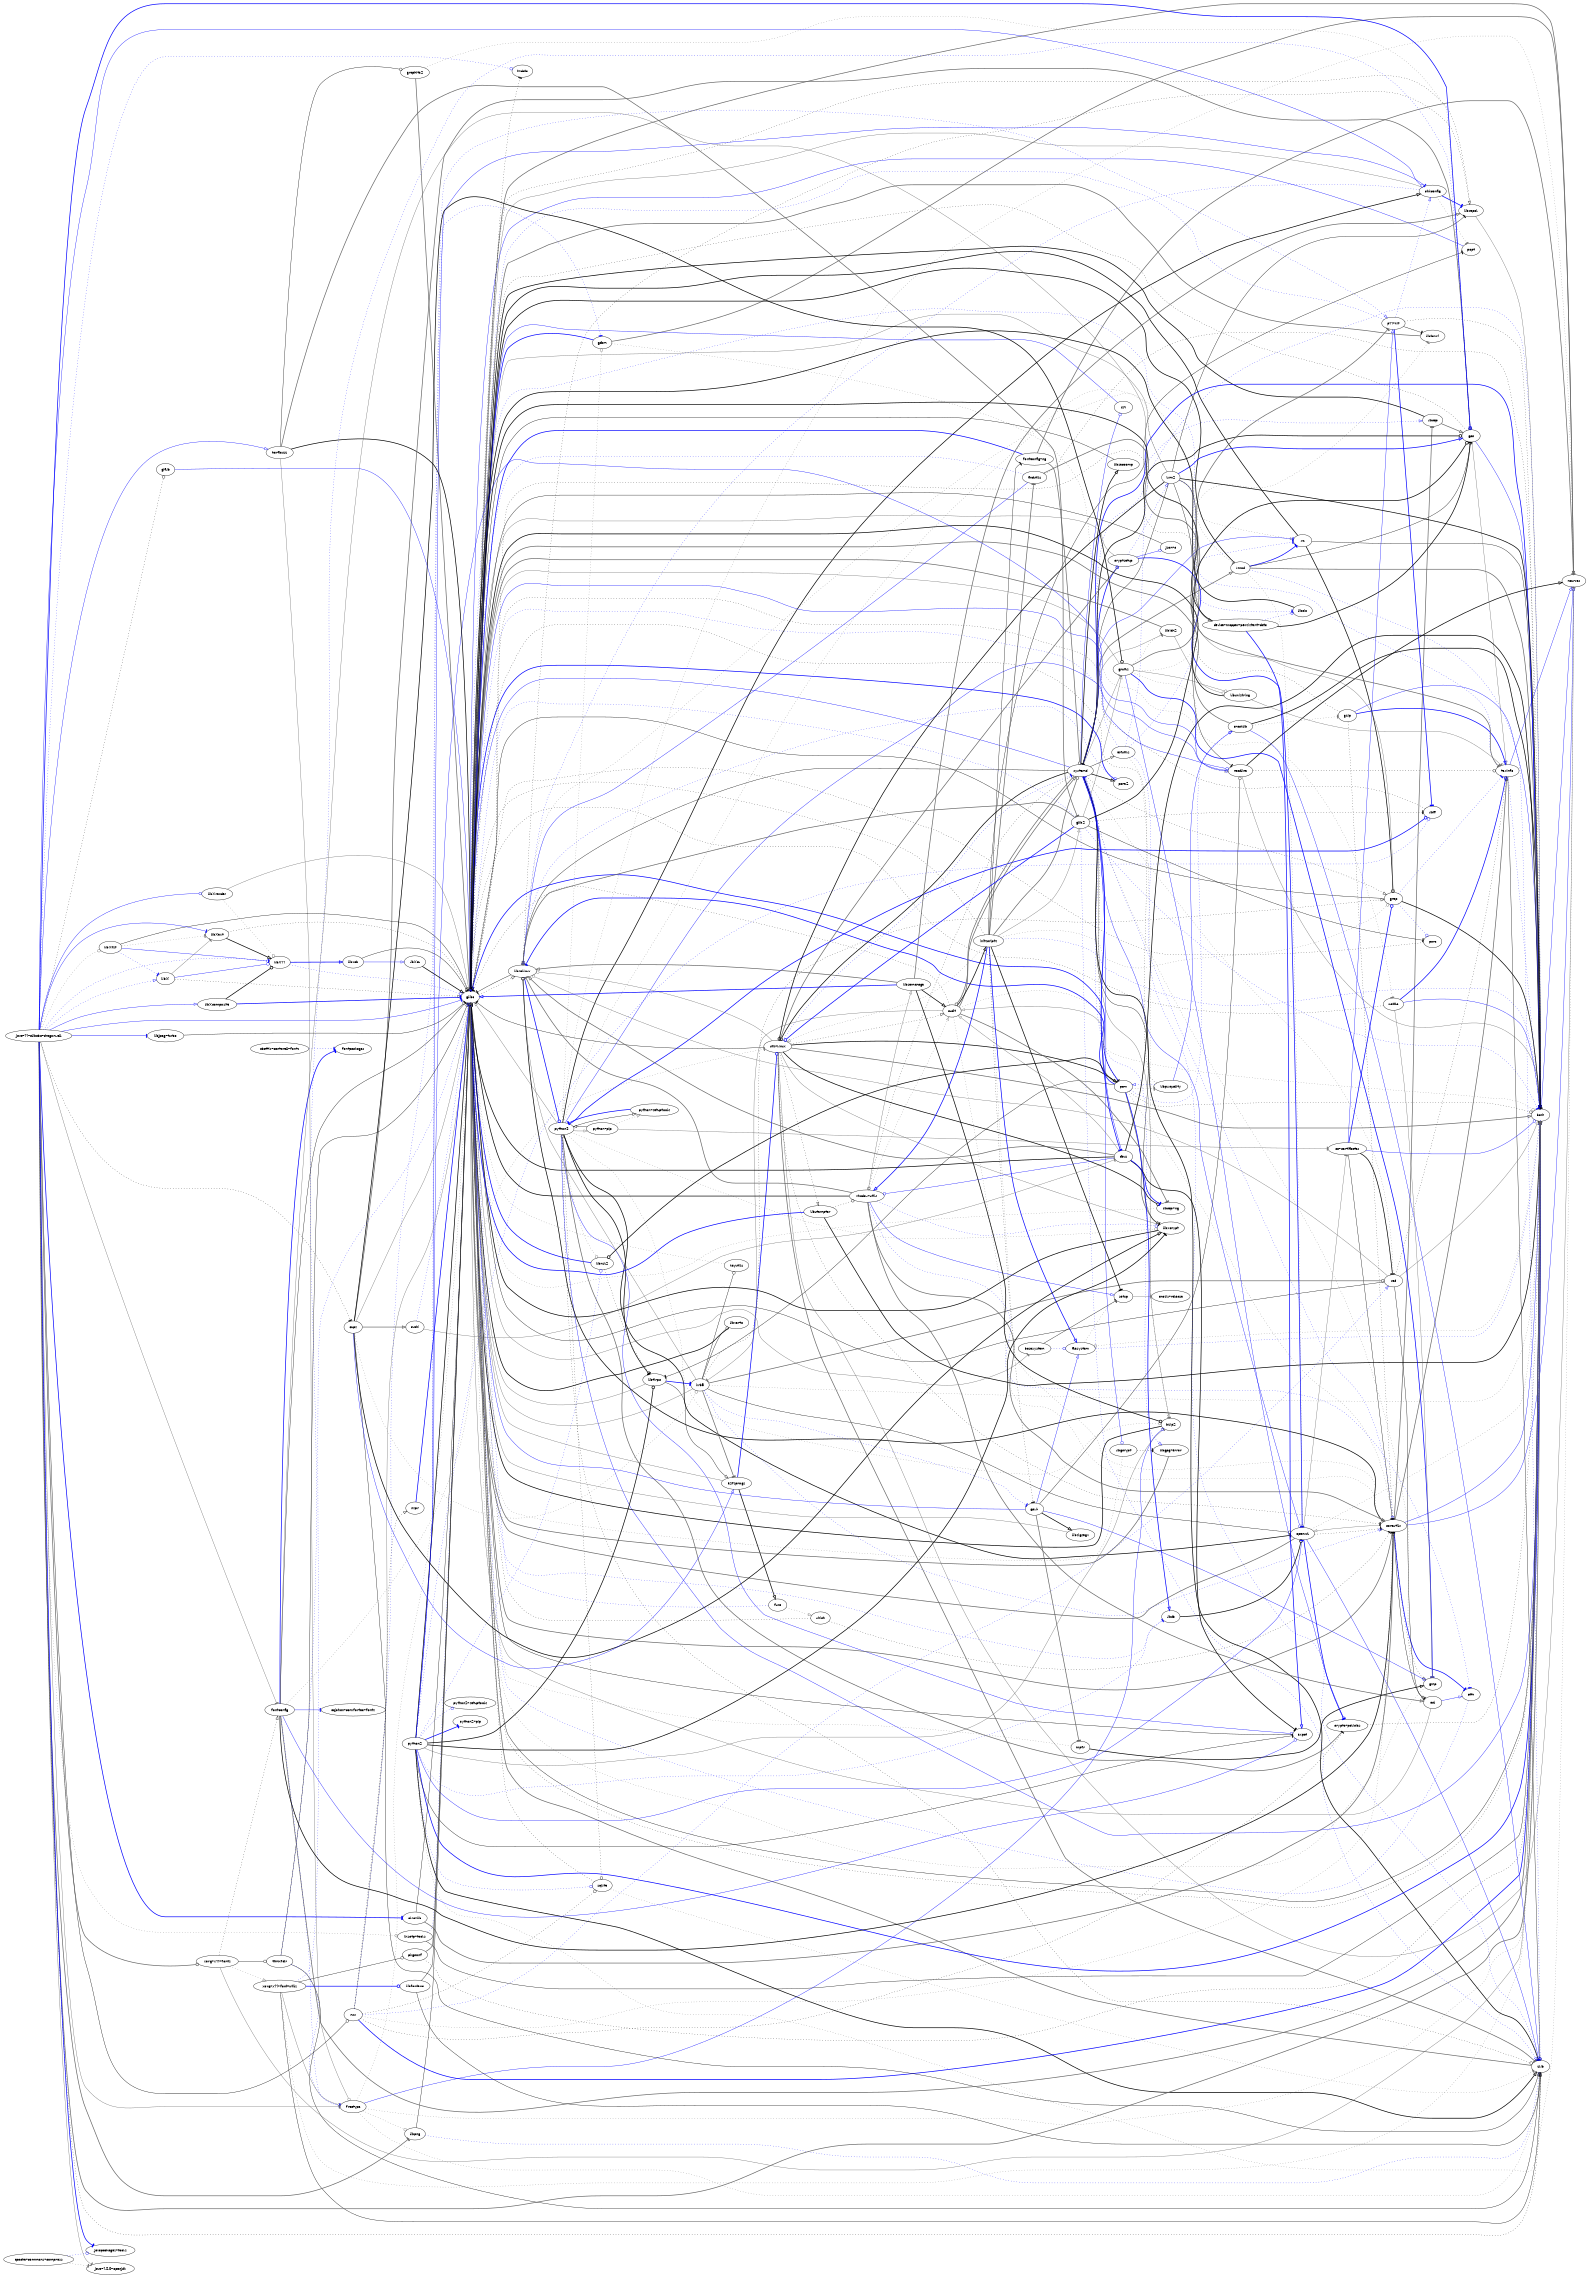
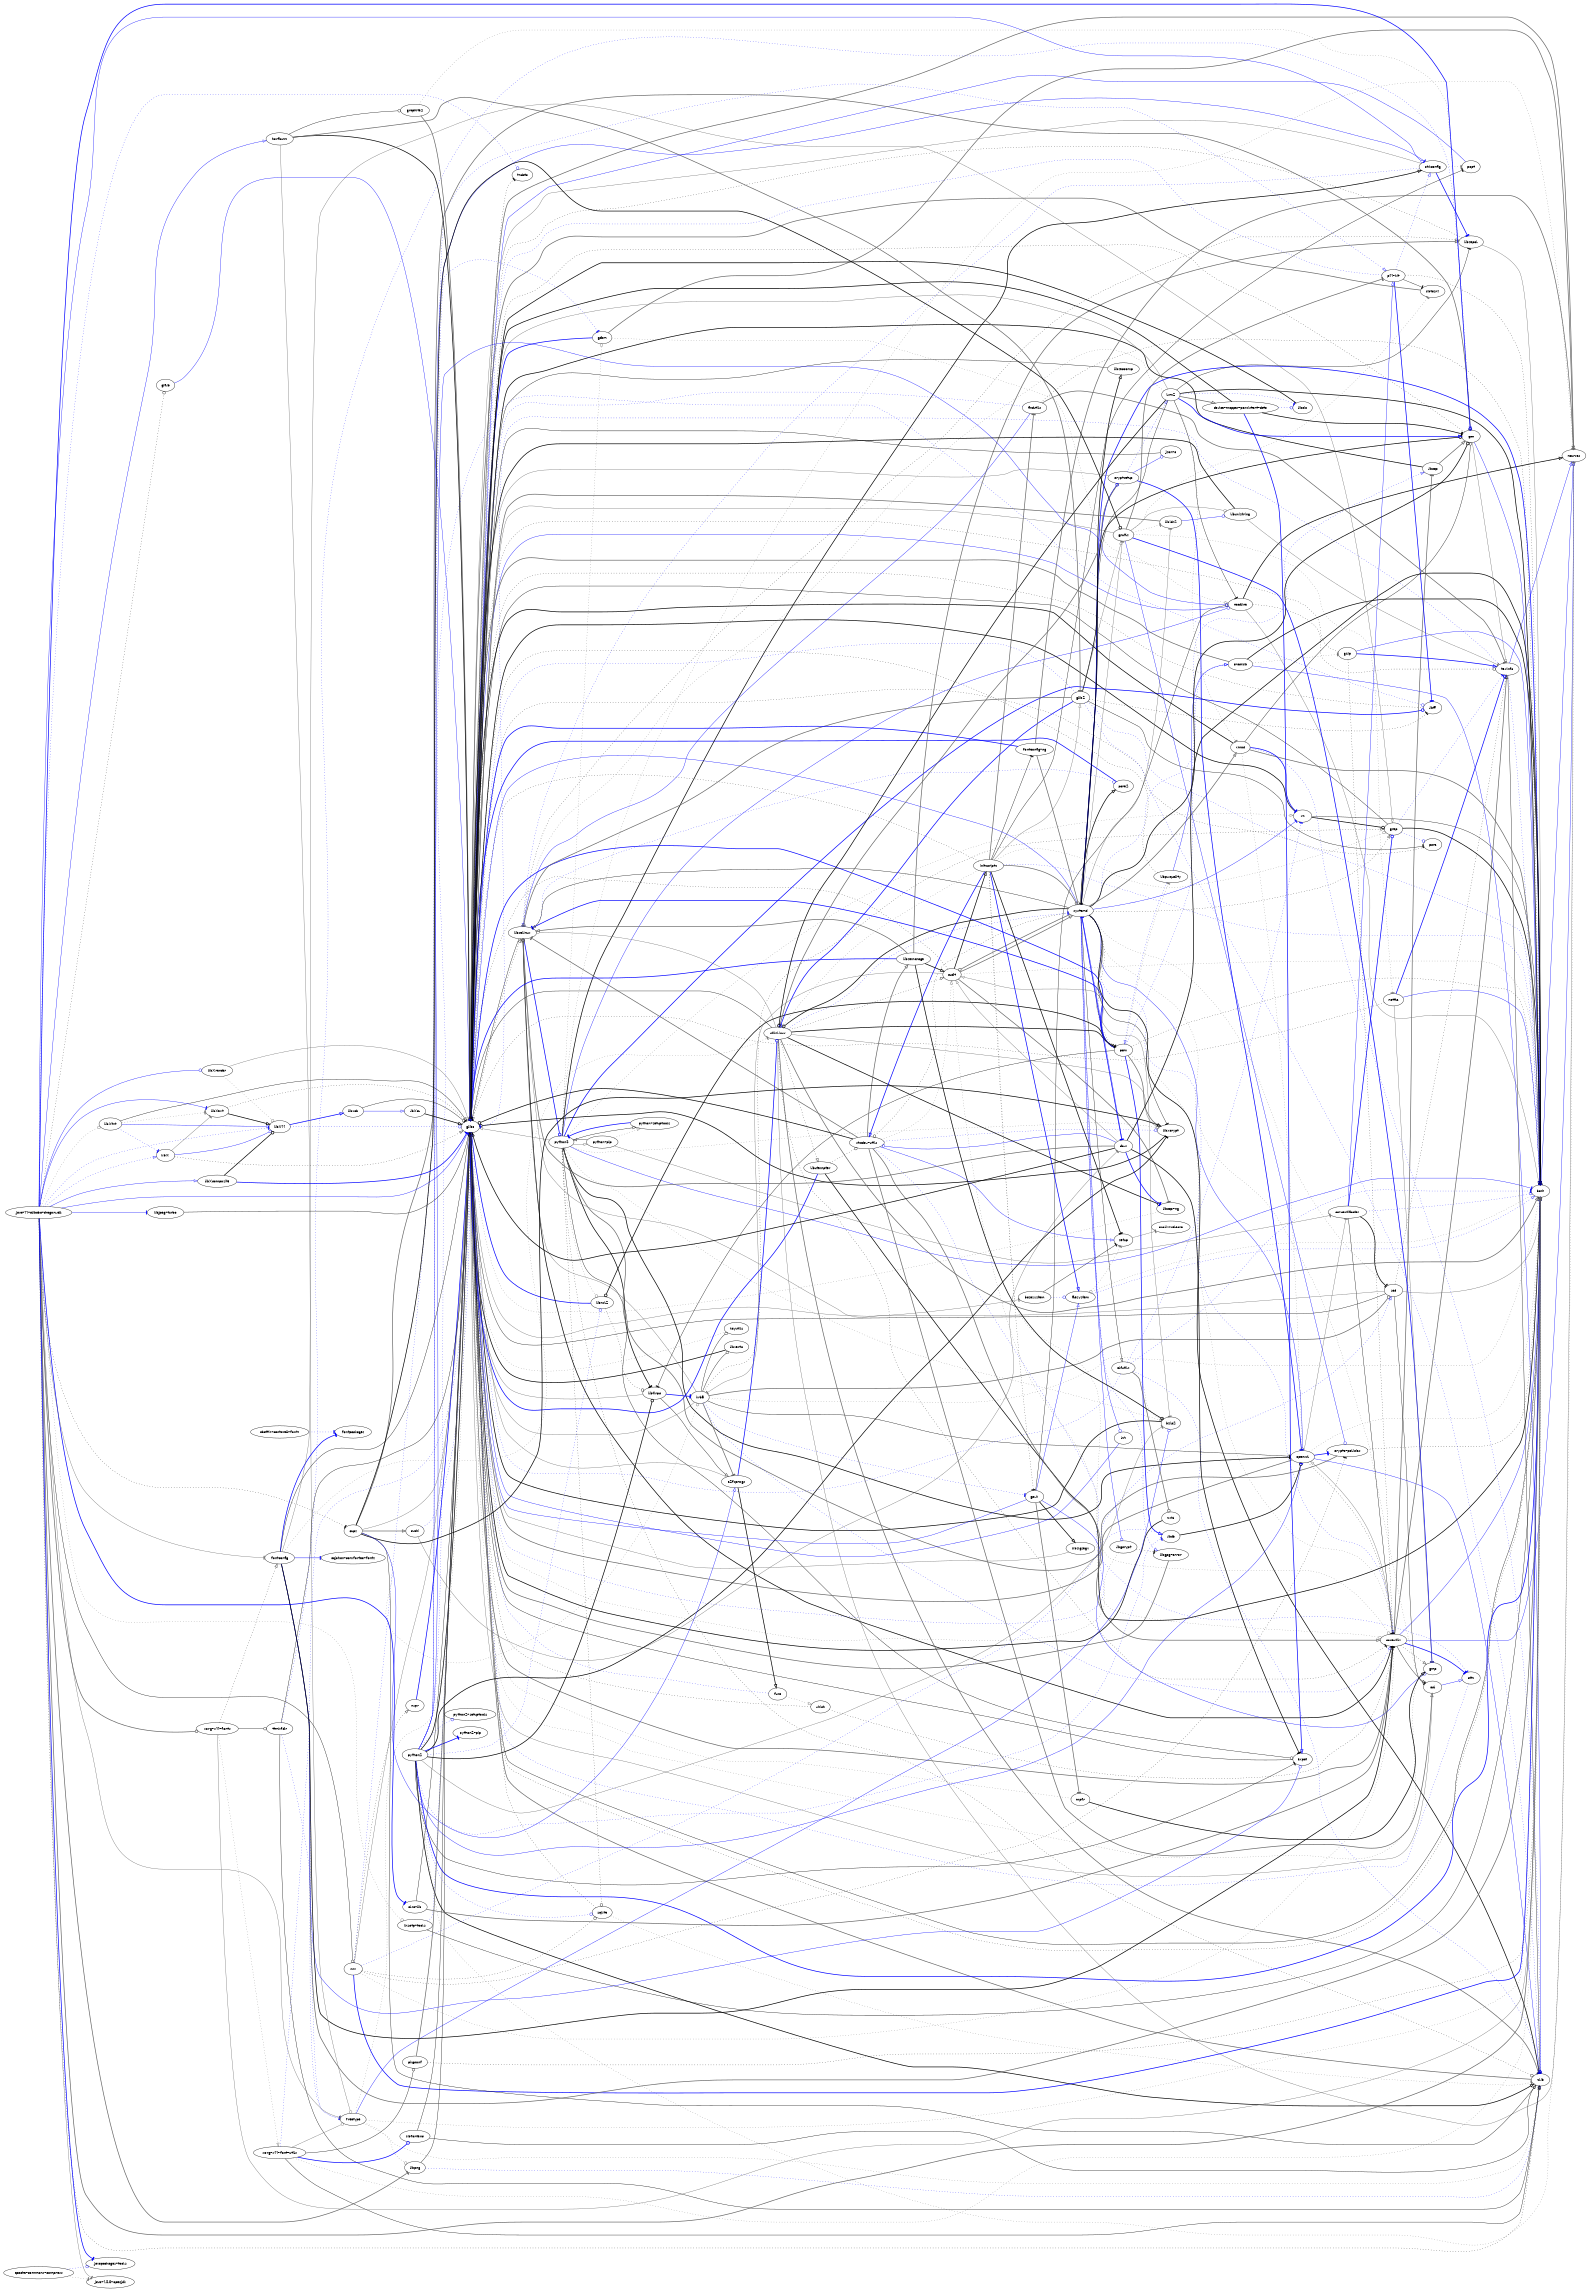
(1188, 662) -> (1204, 518)
(1150, 1019) -> (1148, 1406)
(887, 1091) -> (877, 1050)
(1454, 1154) -> (1448, 1205)
none -> (1171, 1518)
(763, 1613) -> (811, 1575)
